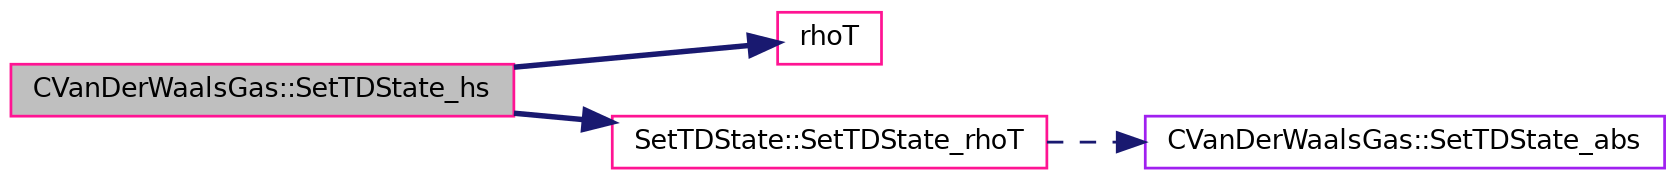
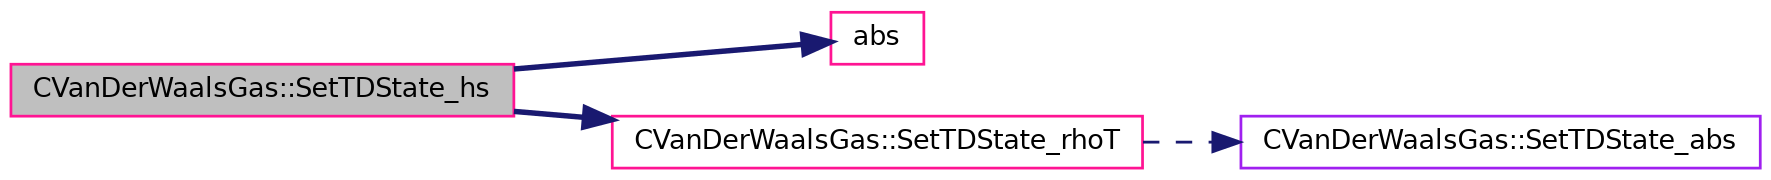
(830, 38) -> (877, 38)
(830, 142) -> (877, 142)
